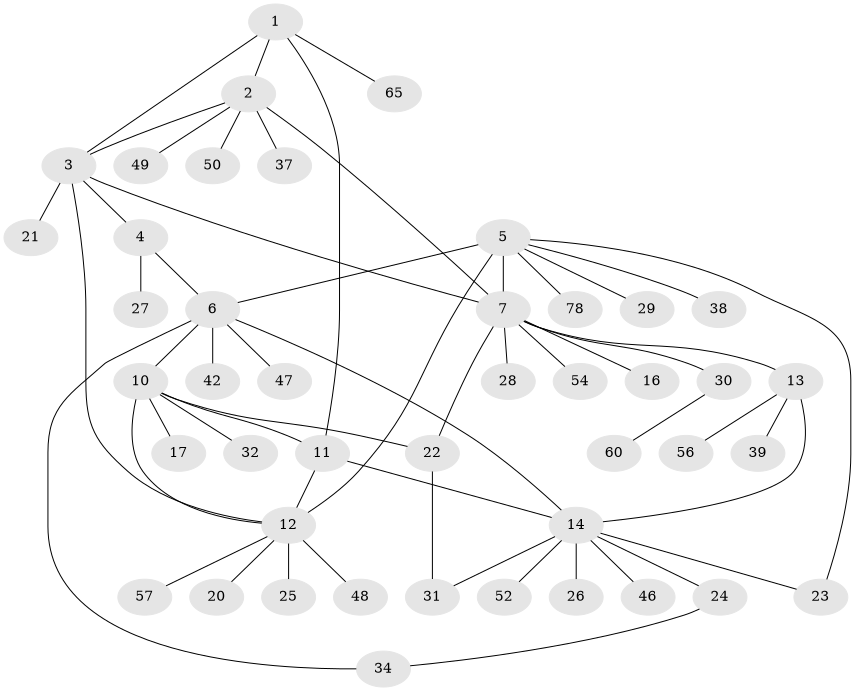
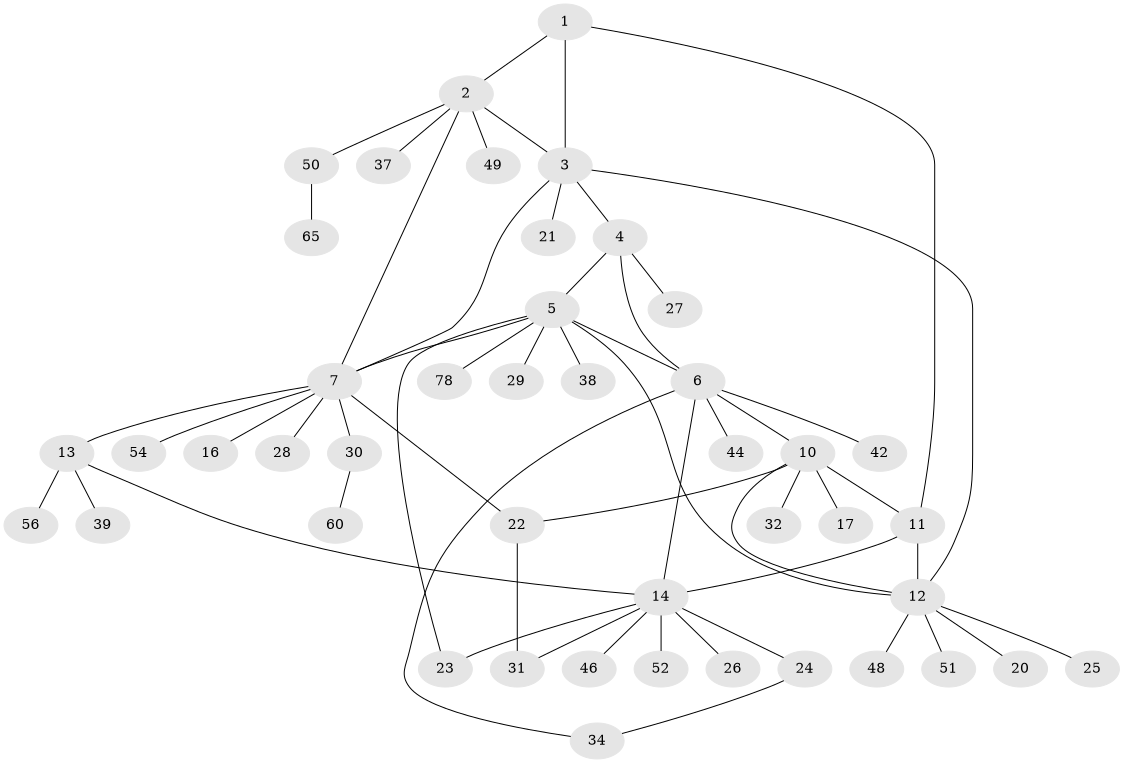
(335, 58) -> (312, 202)
none -> (586, 274)
(285, 381) -> (736, 453)
(145, 597) -> (949, 669)
